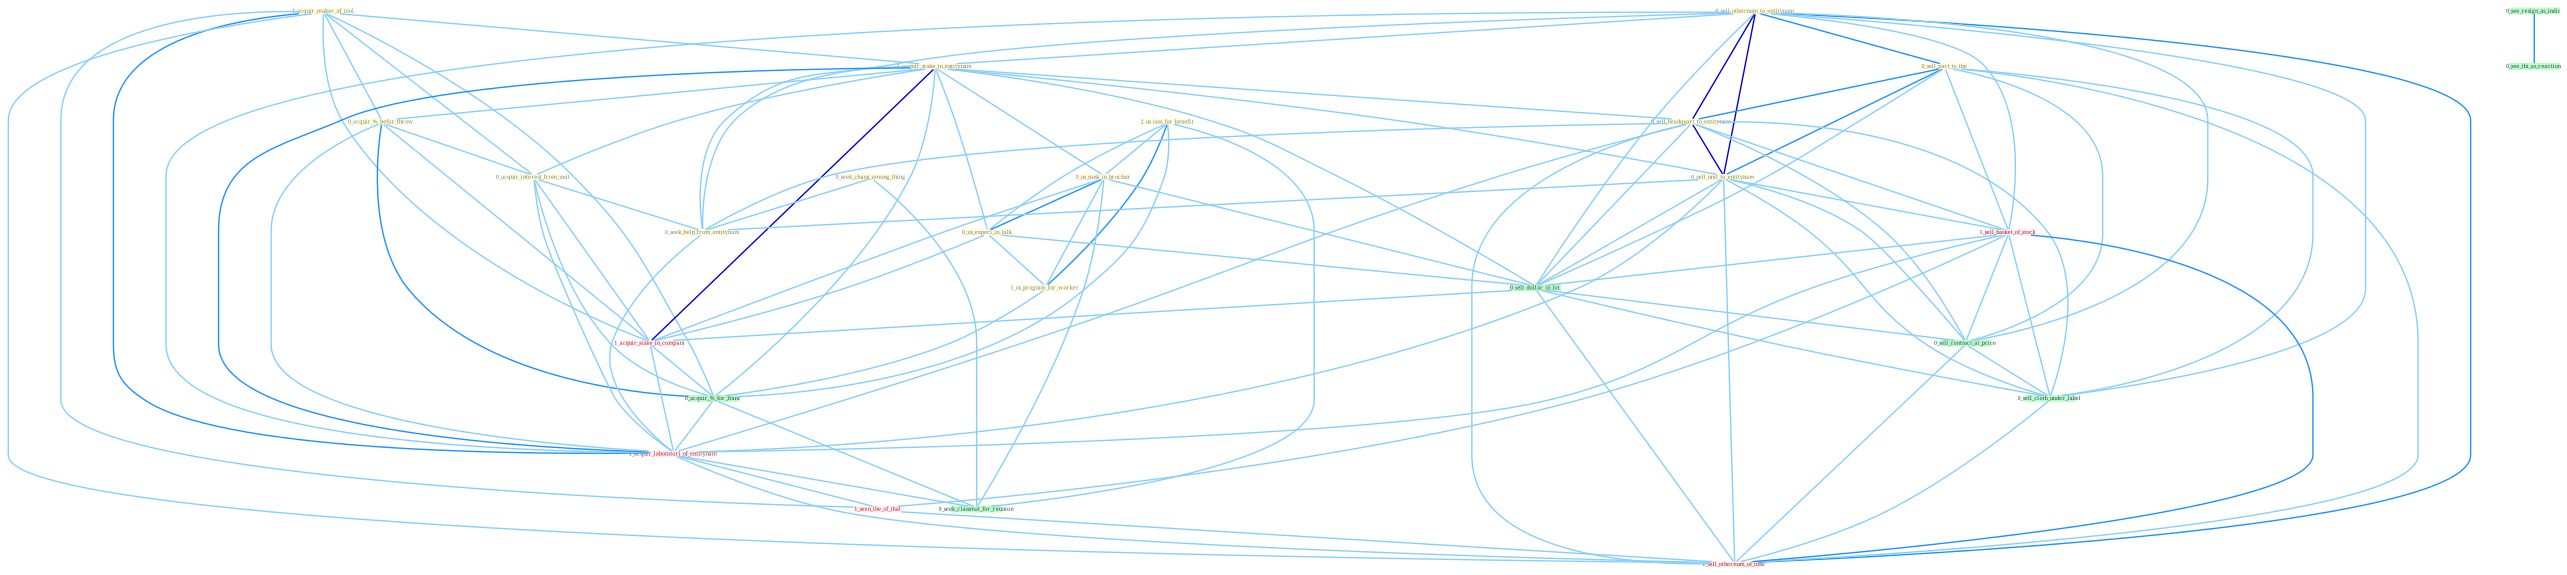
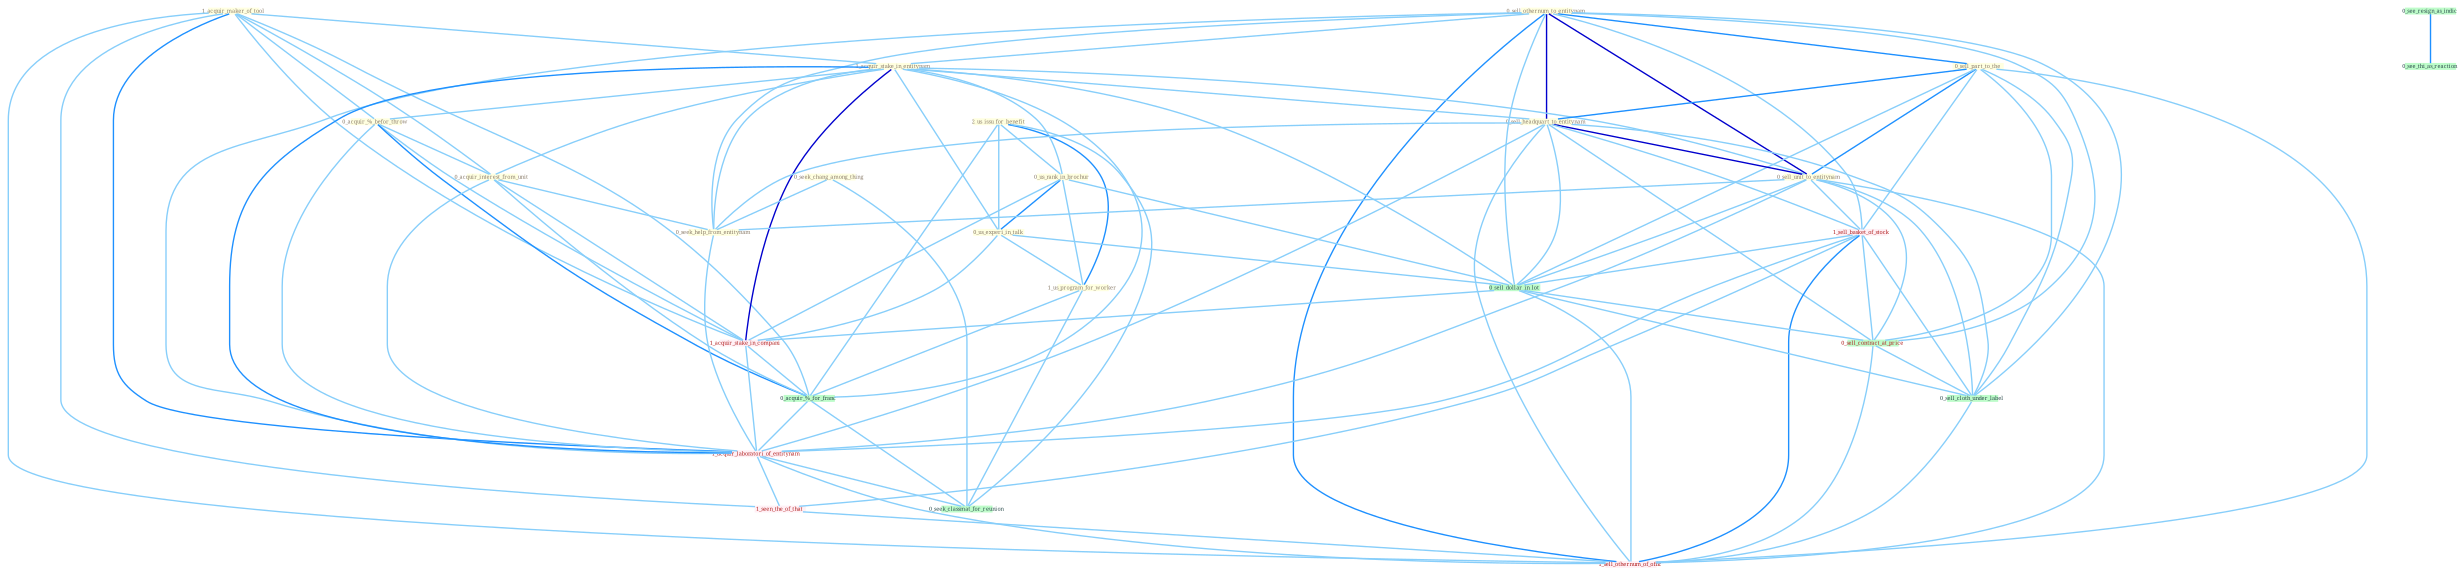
(1966, 343) -> (1873, 343)
(1060, 350) -> (1025, 398)
